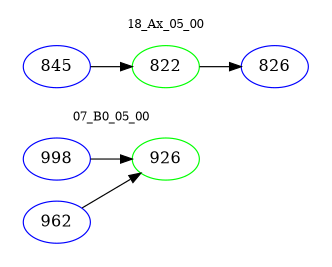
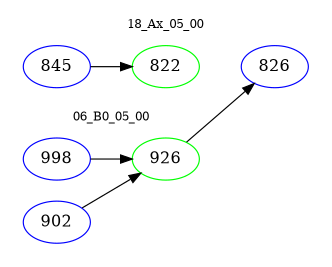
(214, 67) -> (216, 117)
(111, 118) -> (111, 118)
(57, 222) -> (57, 222)
